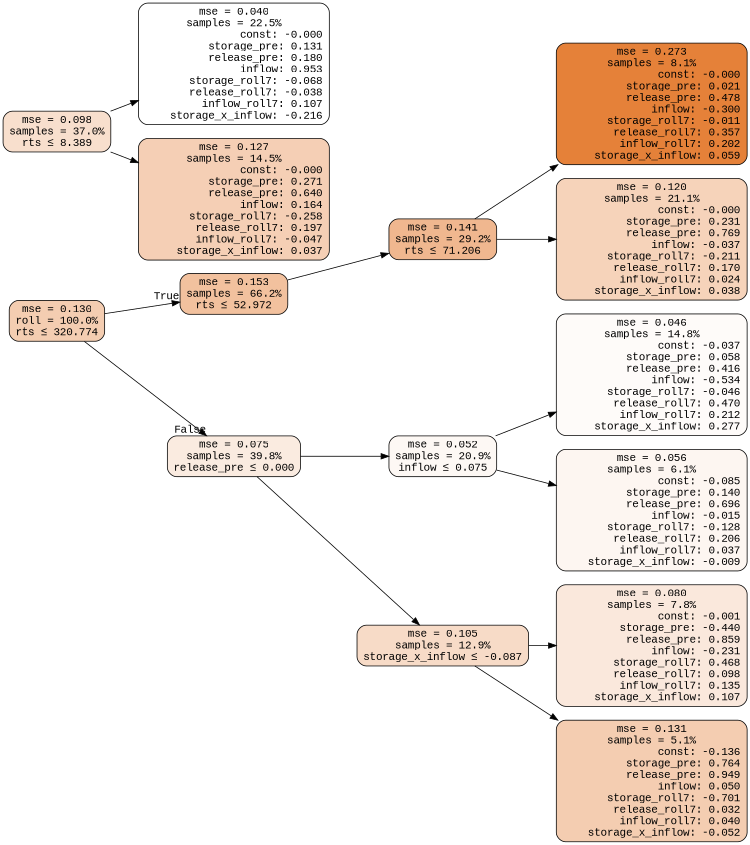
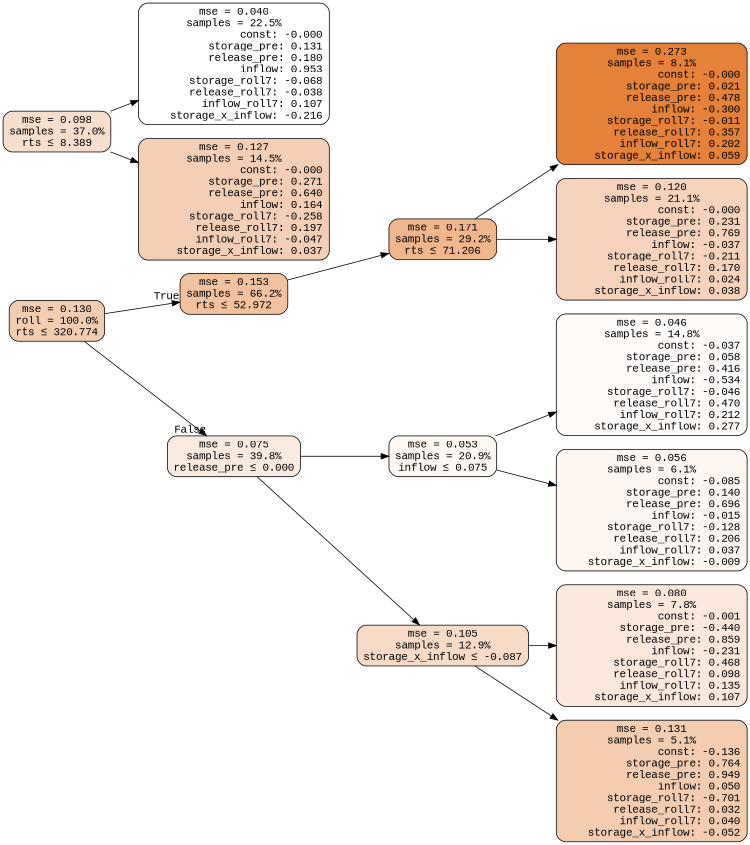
(443, 239) -> (443, 239)
(443, 456) -> (443, 456)
